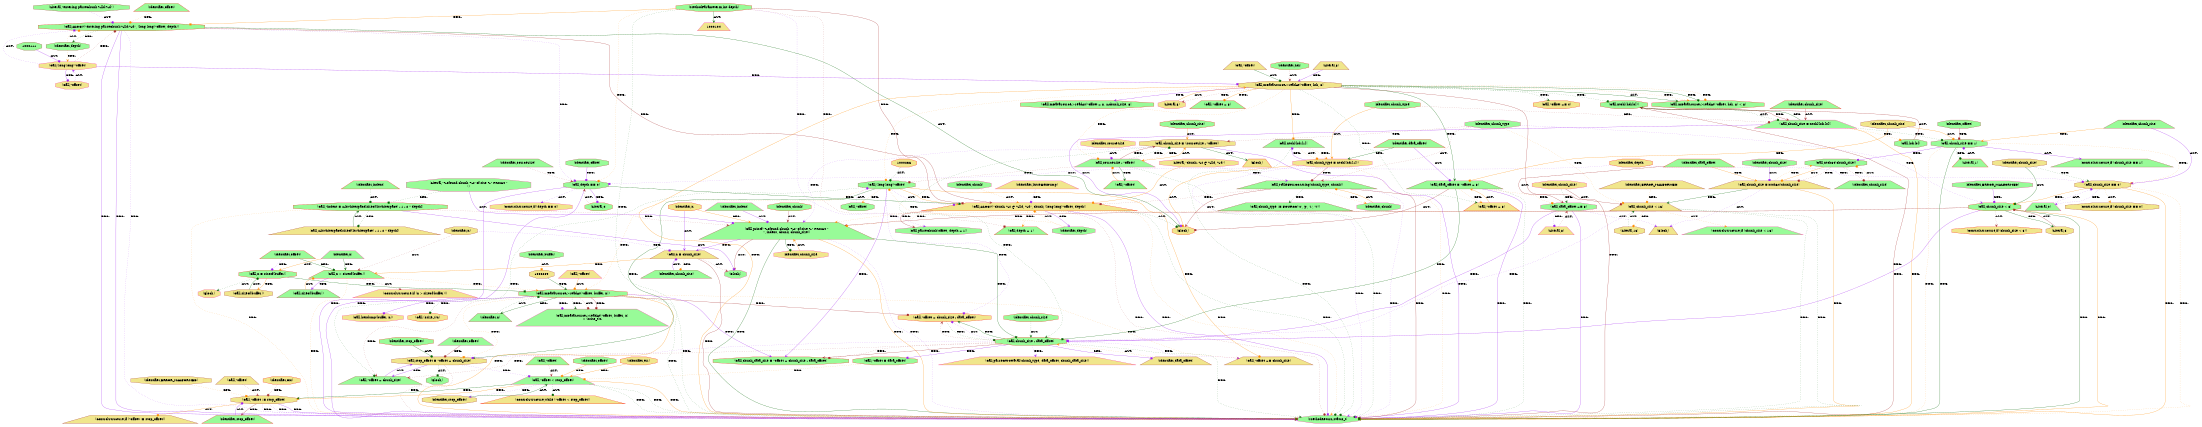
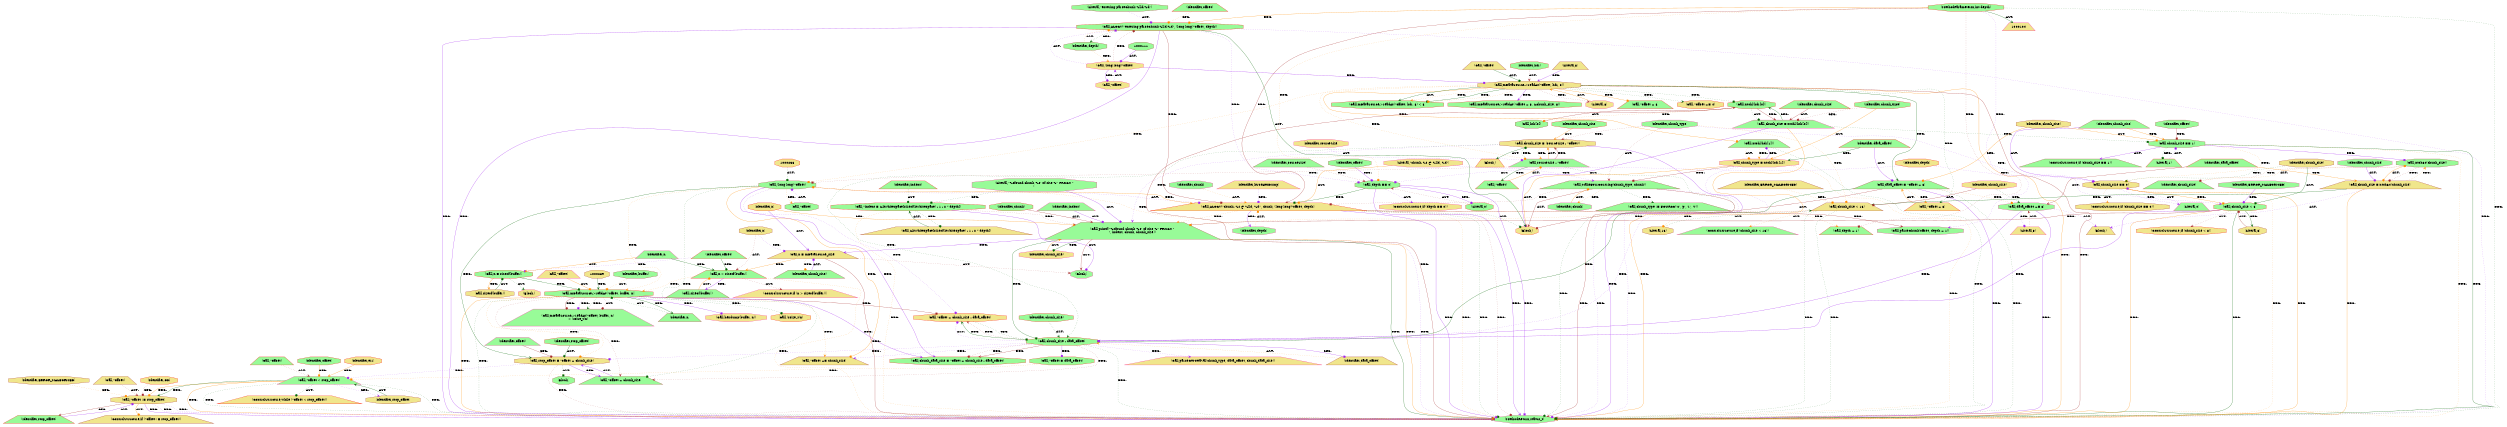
(1872, 133) -> (1640, 114)
(684, 255) -> (813, 255)
(542, 263) -> (618, 283)
